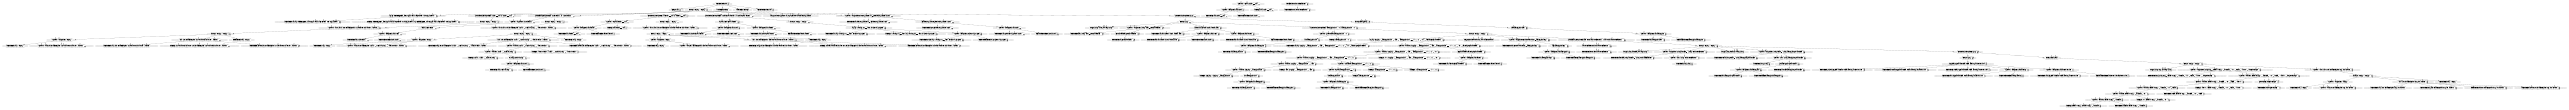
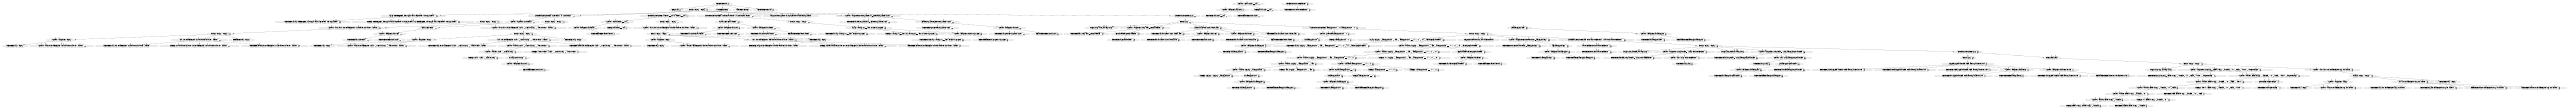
(495, 16) -> none
(1362, 22) -> none
(569, 34) -> none
none -> (1283, 34)
(501, 70) -> none
